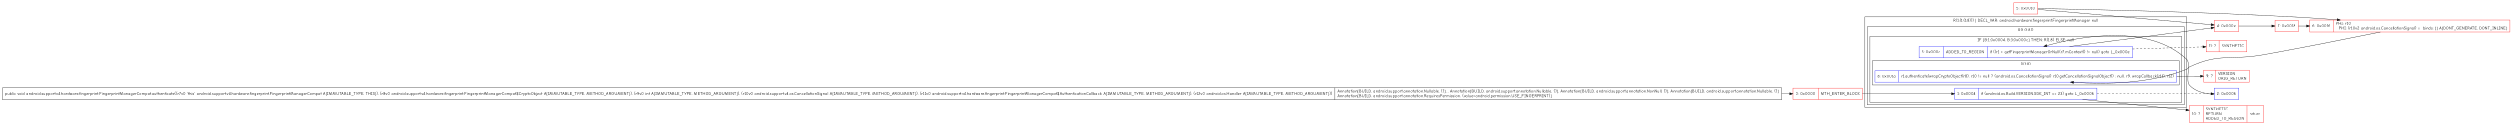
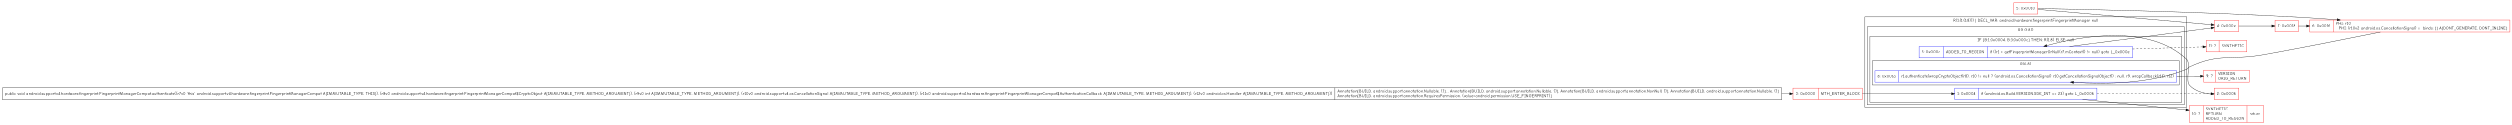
(2026, 64) -> (2026, 64)
(2226, 94) -> (2226, 94)
